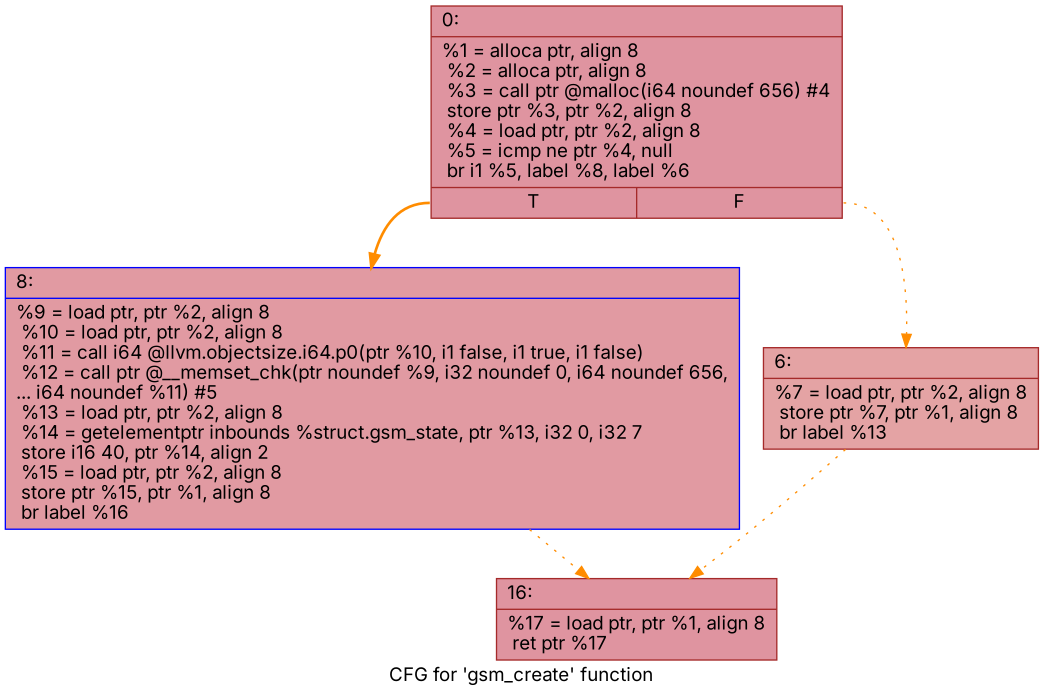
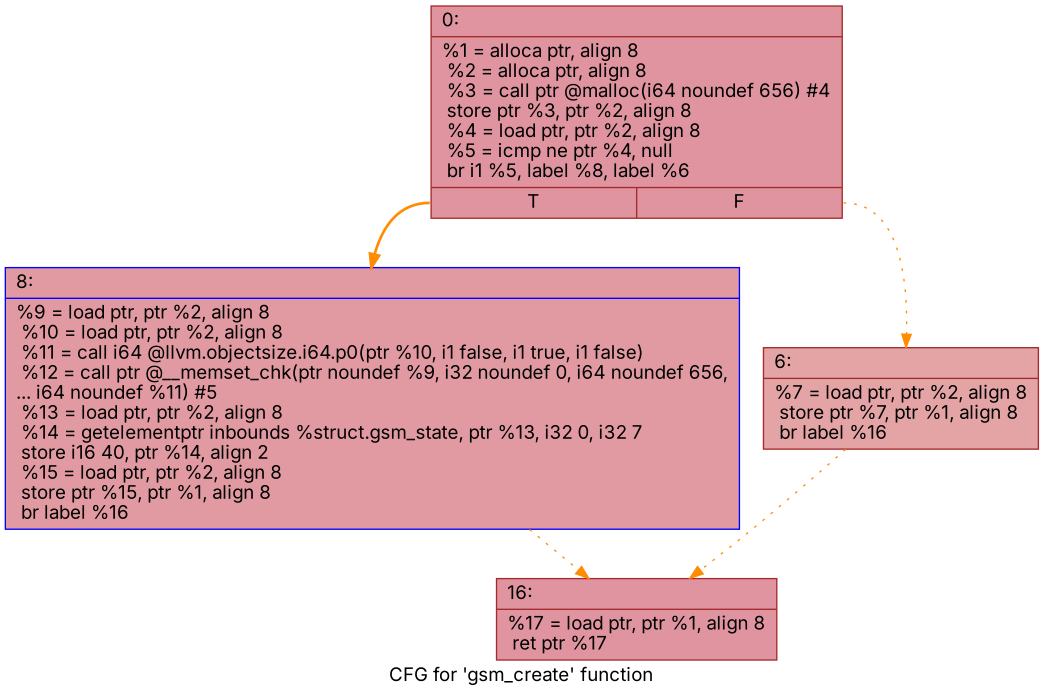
(831, 433) -> (831, 433)
